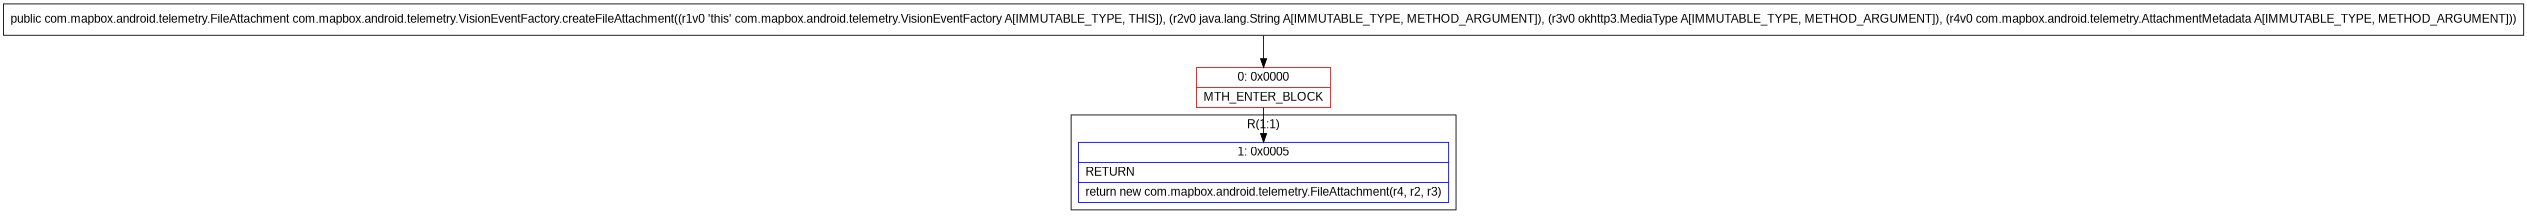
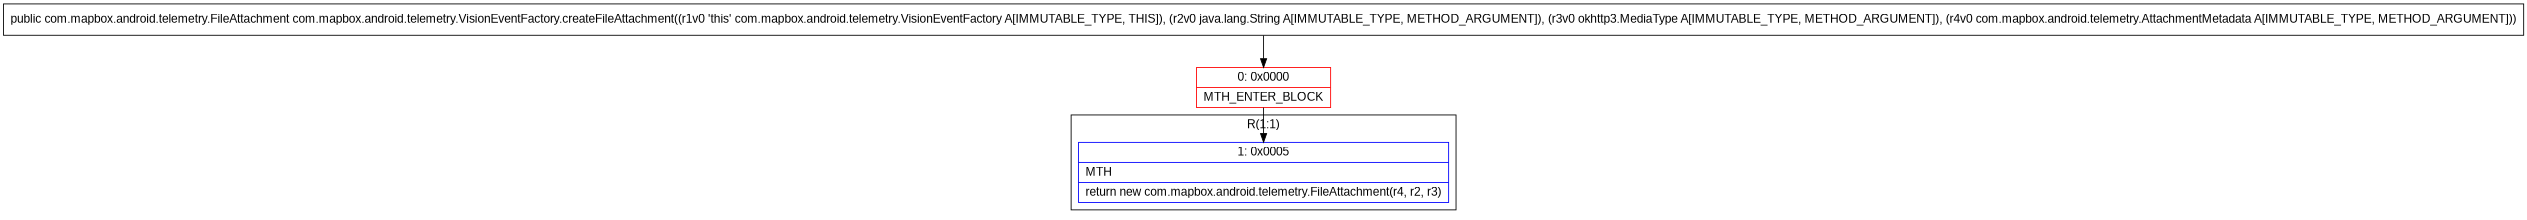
(1110, 172) -> (1099, 172)
